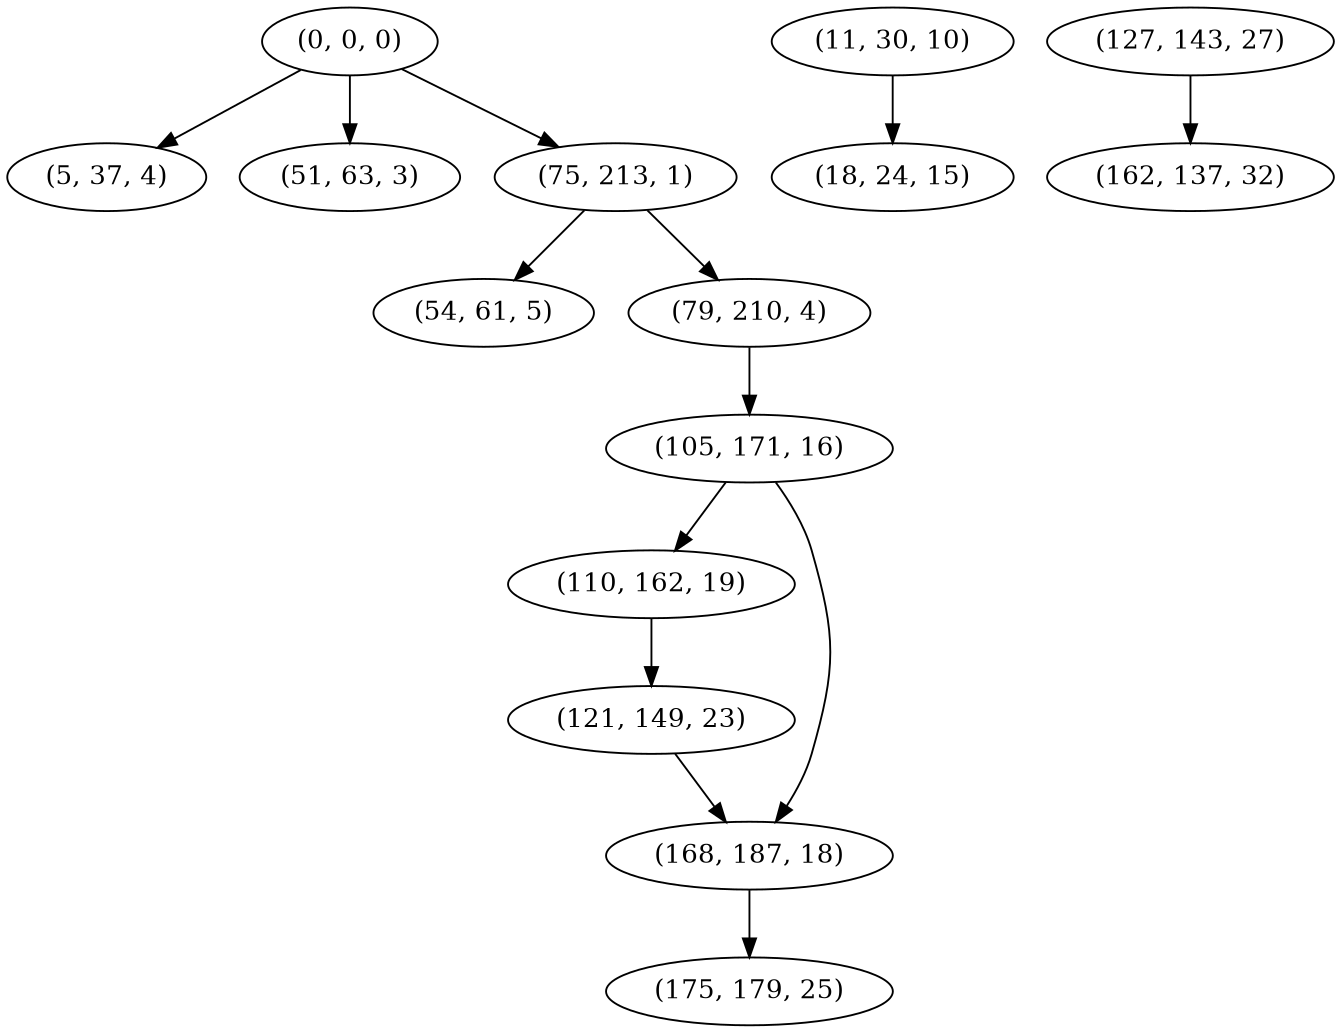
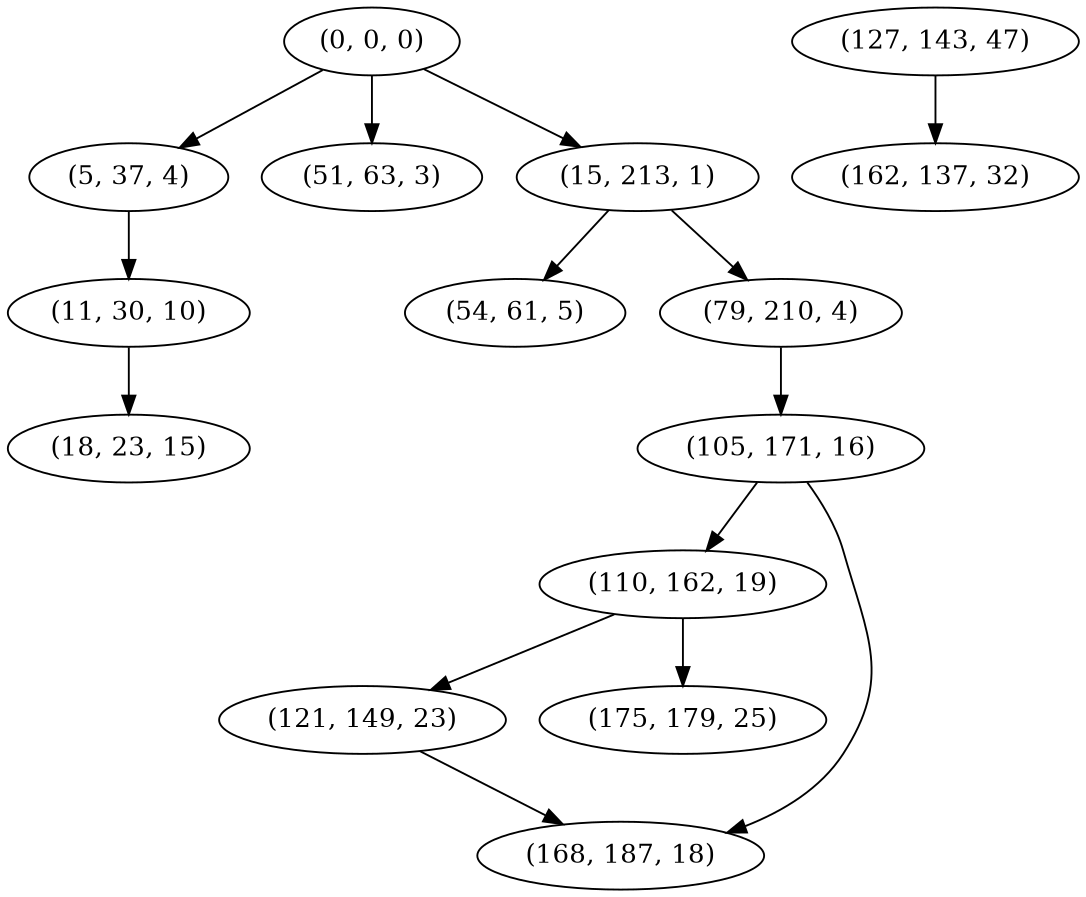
(1190, 41) -> (935, 41)
(616, 177) -> (638, 177)
(893, 177) -> (129, 449)
none -> (129, 236)
(749, 914) -> (683, 643)
